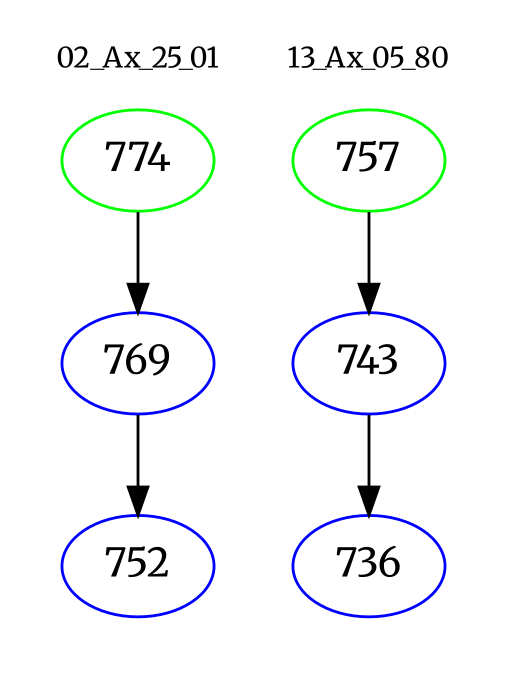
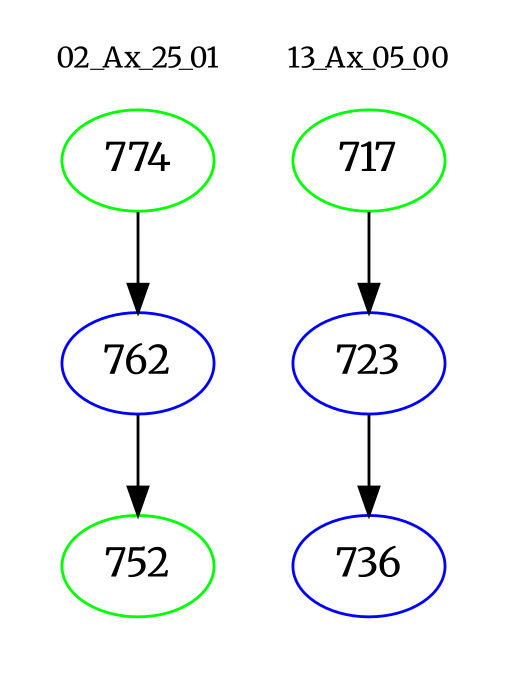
(369, 61) -> (369, 61)
(369, 161) -> (369, 161)
(138, 363) -> (138, 363)
(369, 363) -> (369, 363)
(138, 566) -> (138, 566)
